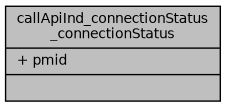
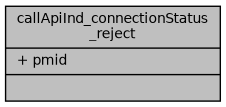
(113, 34) -> (113, 34)
